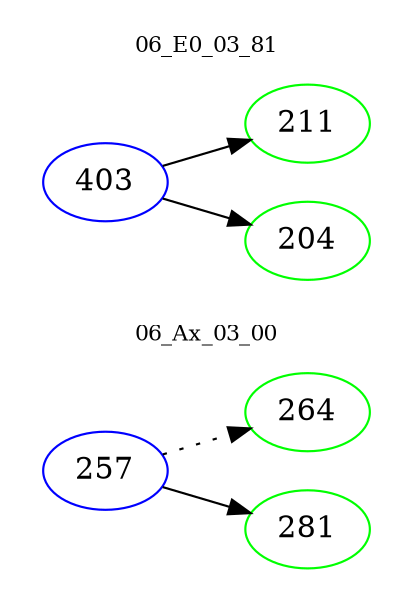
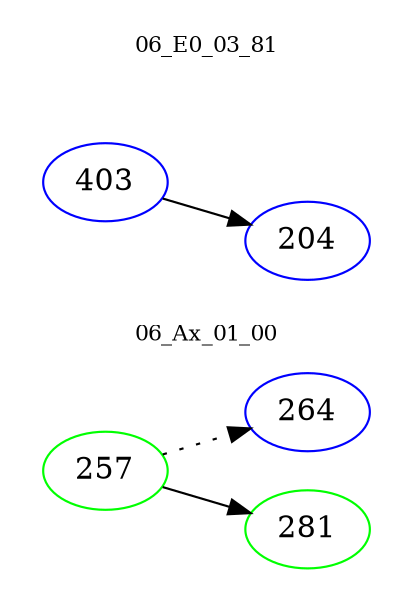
(308, 124) -> none
(308, 241) -> (308, 241)
(207, 335) -> (207, 335)
(308, 412) -> (308, 412)
(105, 471) -> (105, 471)
